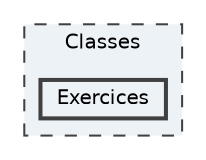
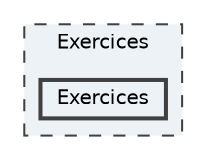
(103, 44) -> (103, 44)
